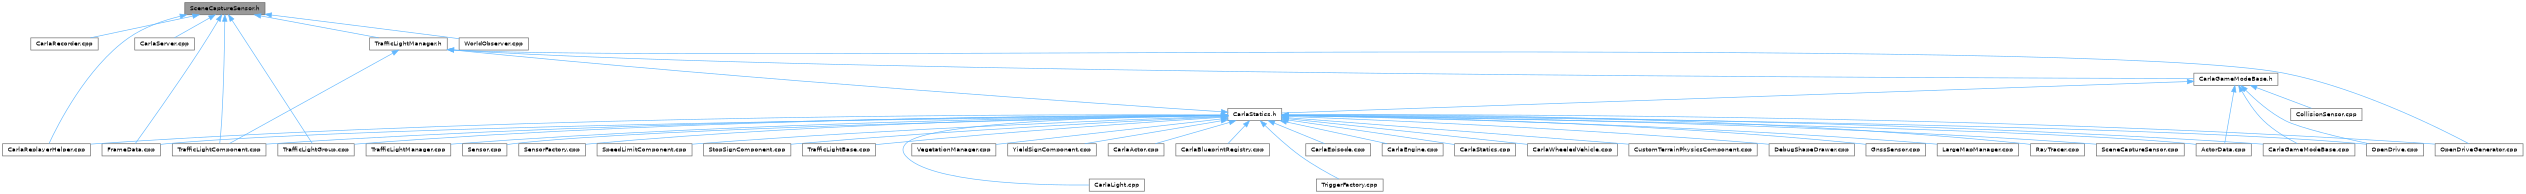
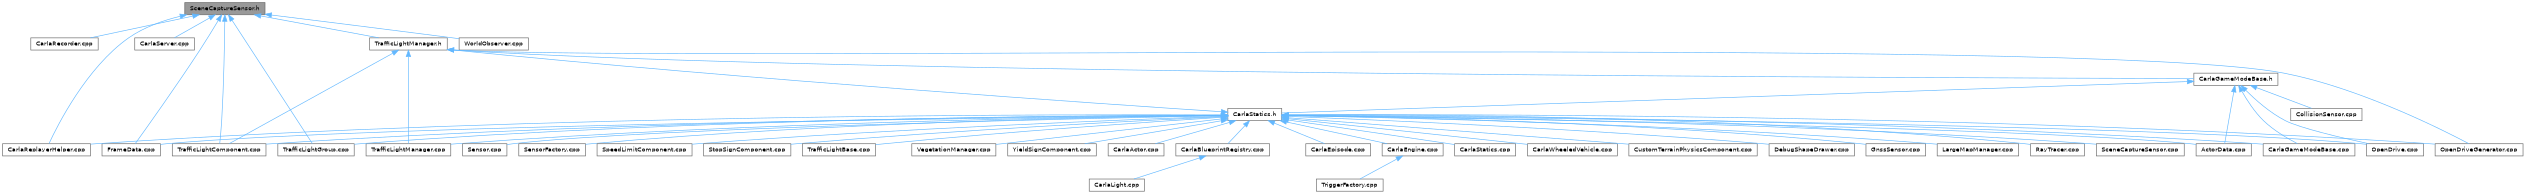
none -> (408, 100)
(903, 150) -> (1167, 168)
(1300, 155) -> (1378, 169)
